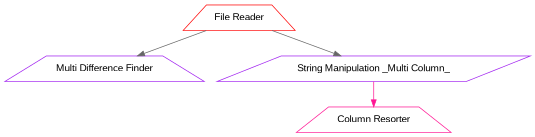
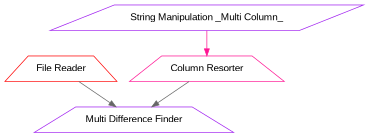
(303, 42) -> none
none -> (173, 92)
